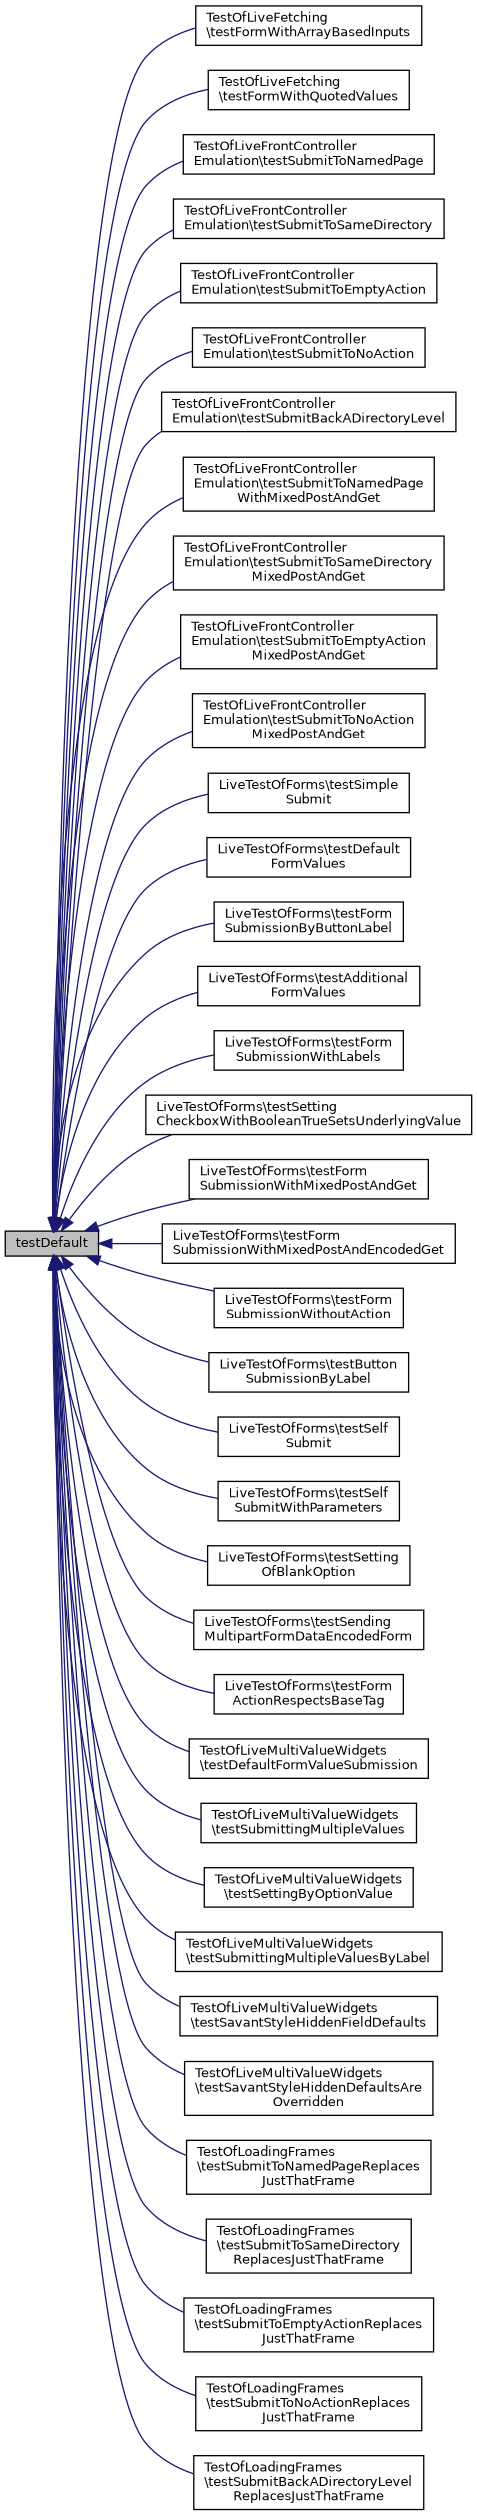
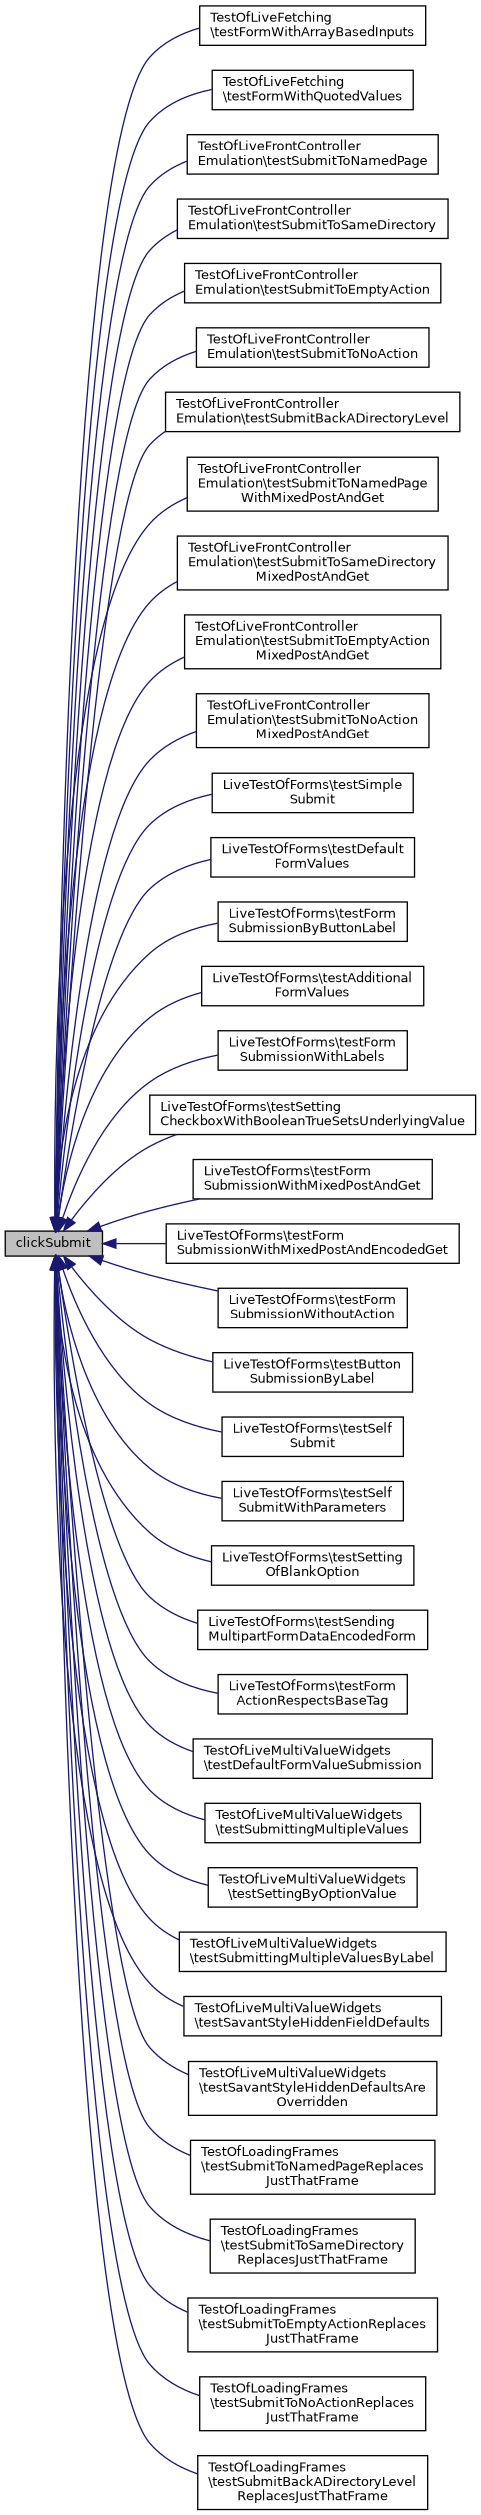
(52, 1244) -> (54, 1244)
